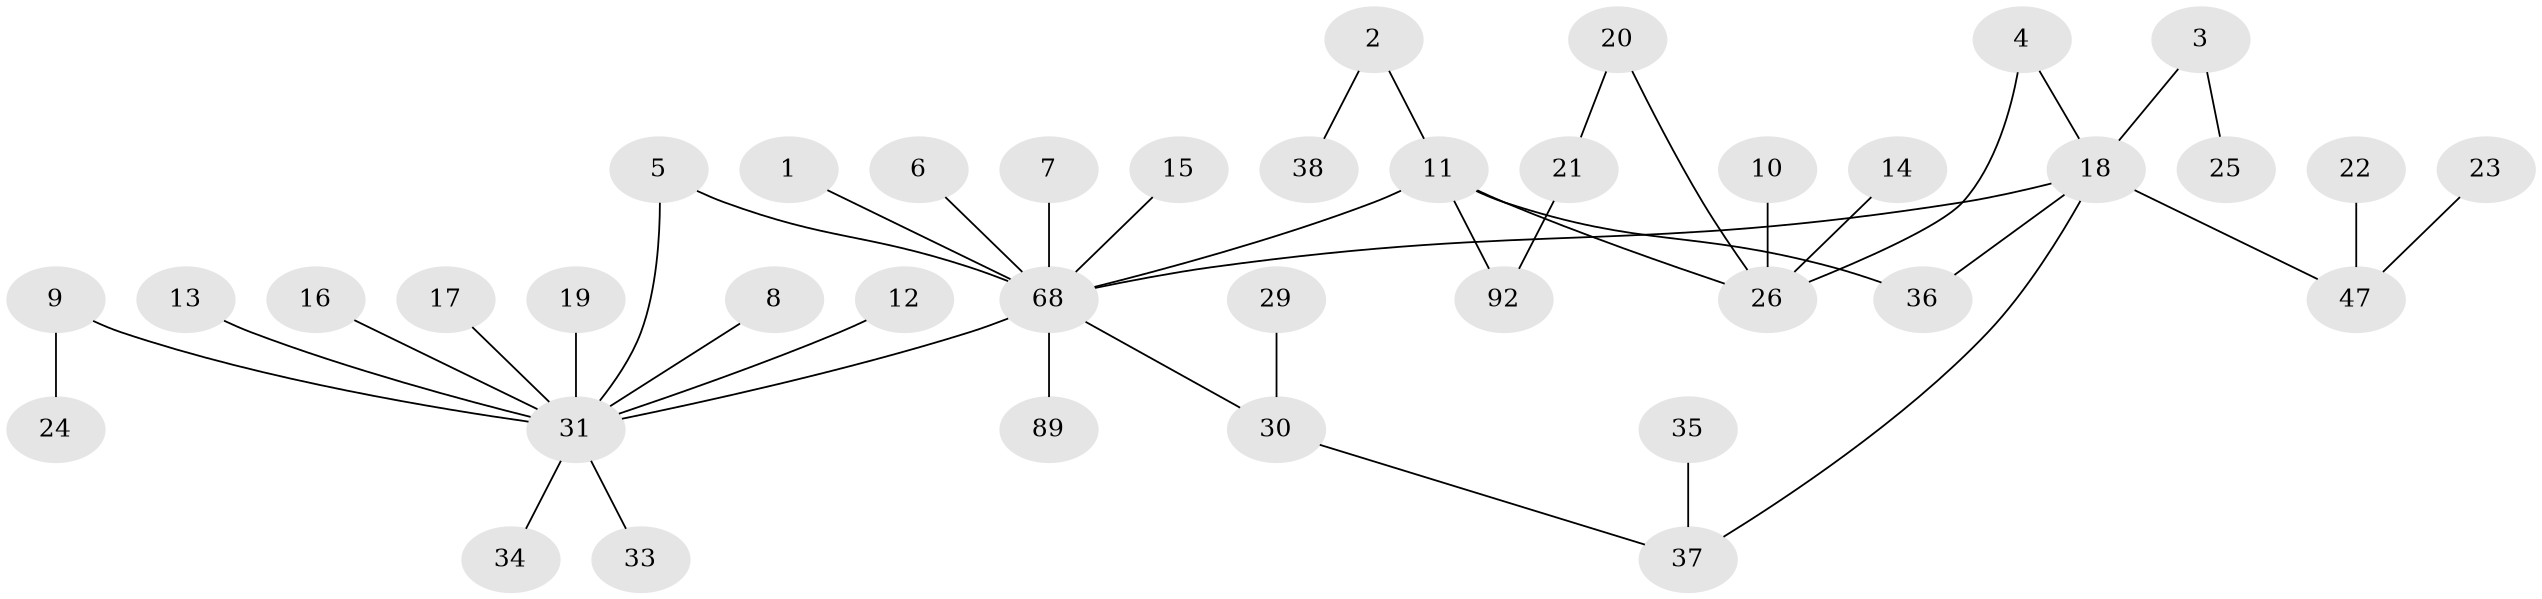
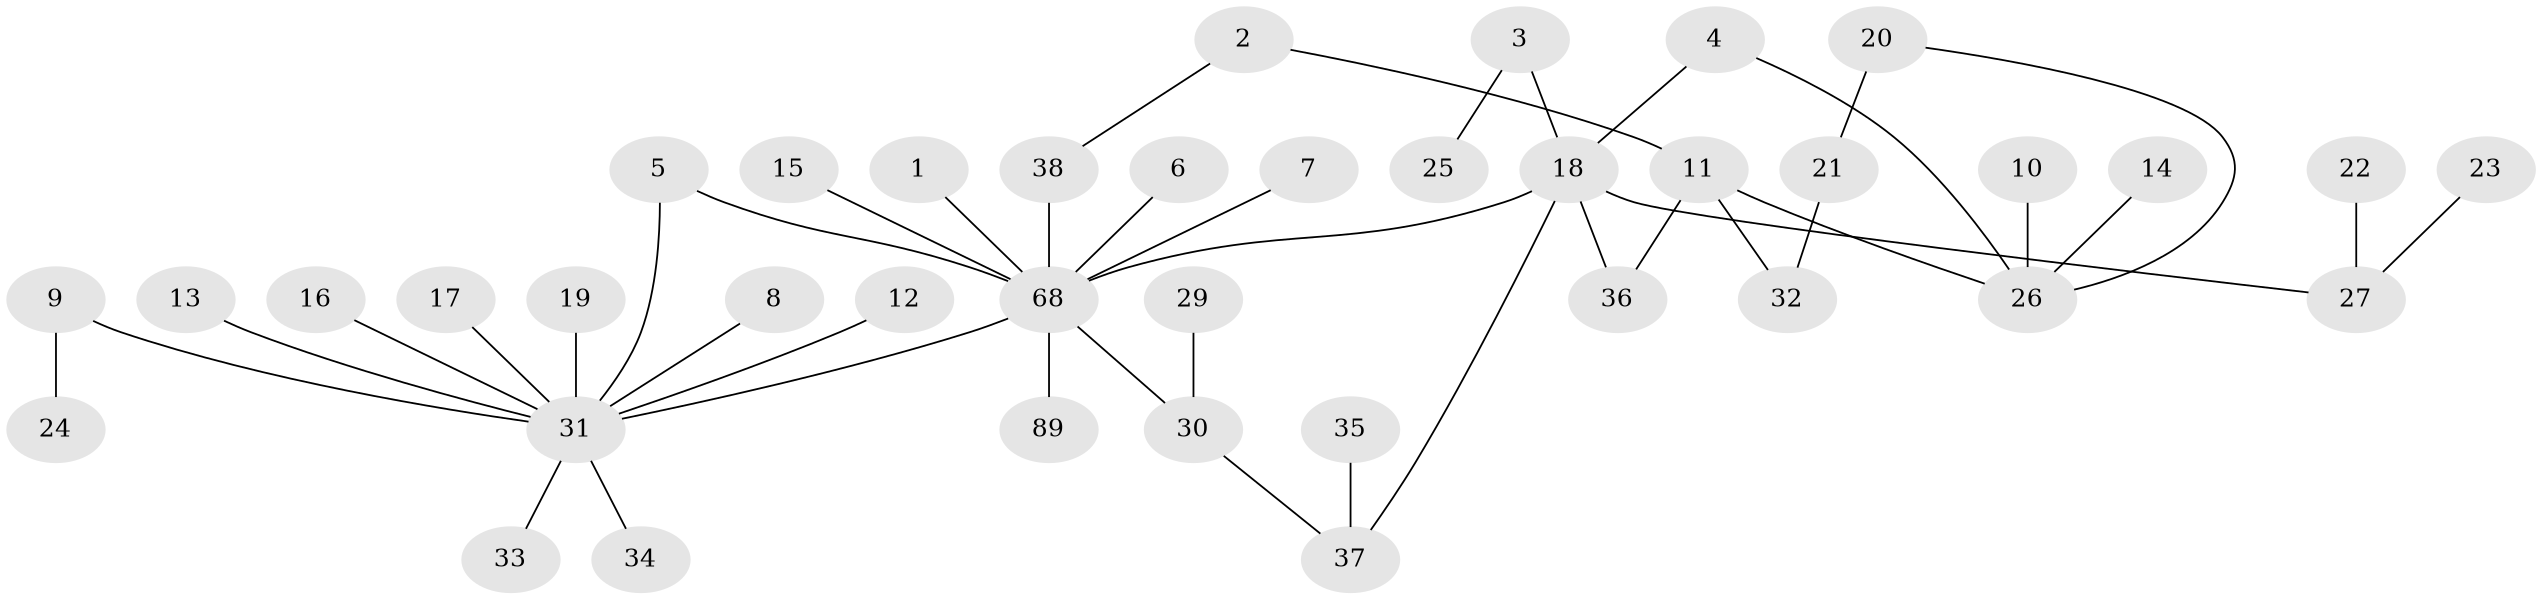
(1249, 244) -> (1049, 235)
(1504, 300) -> (1788, 300)
(2356, 300) -> (2356, 300)
